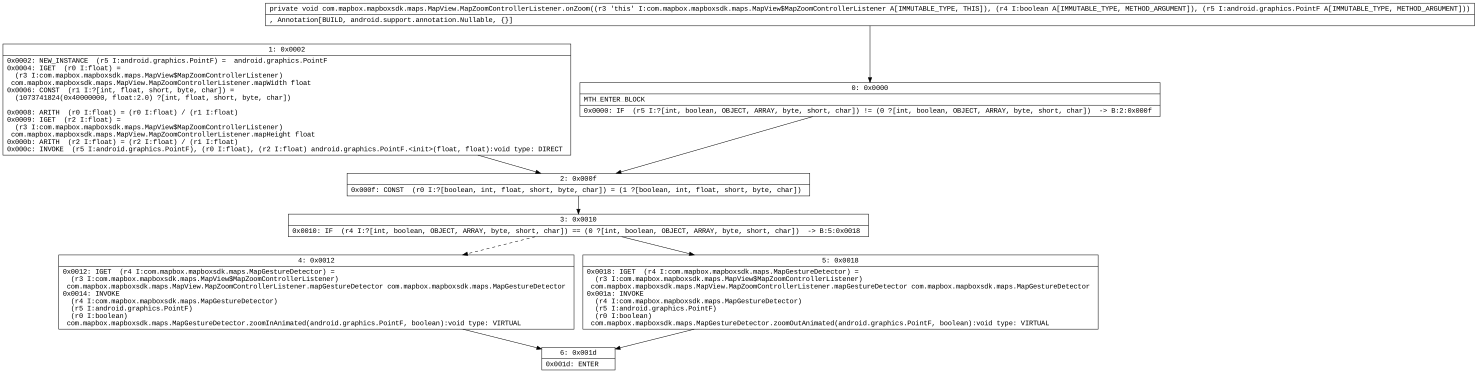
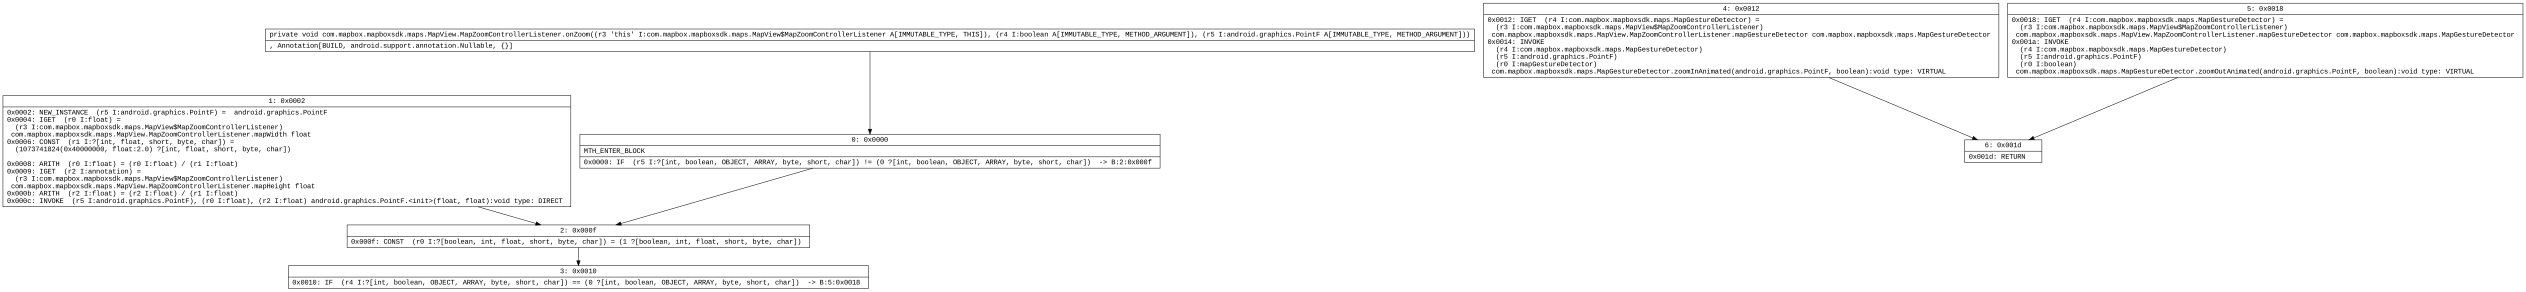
(66, 120) -> (76, 171)
(501, 245) -> none
(656, 245) -> none
(95, 316) -> (1542, 64)
(578, 364) -> (2003, 157)
